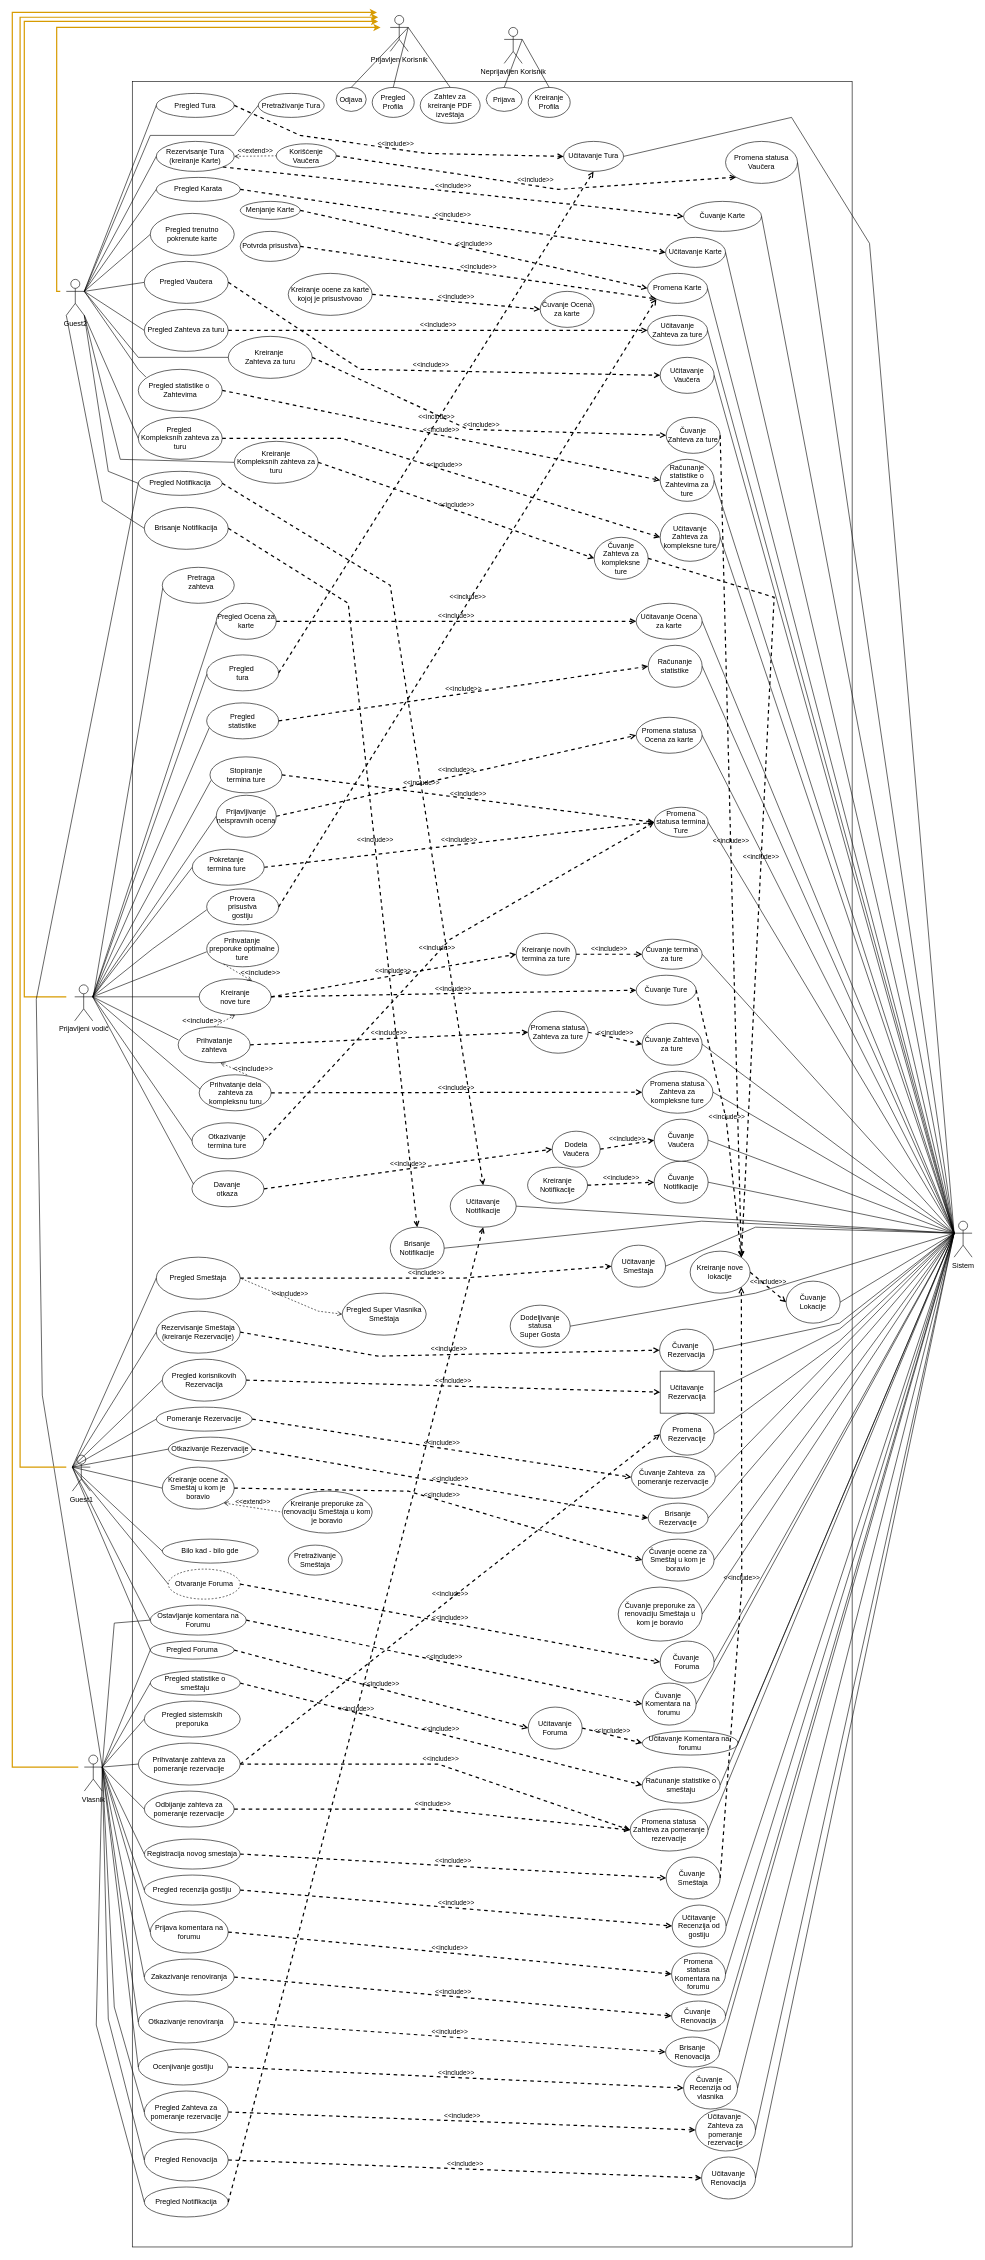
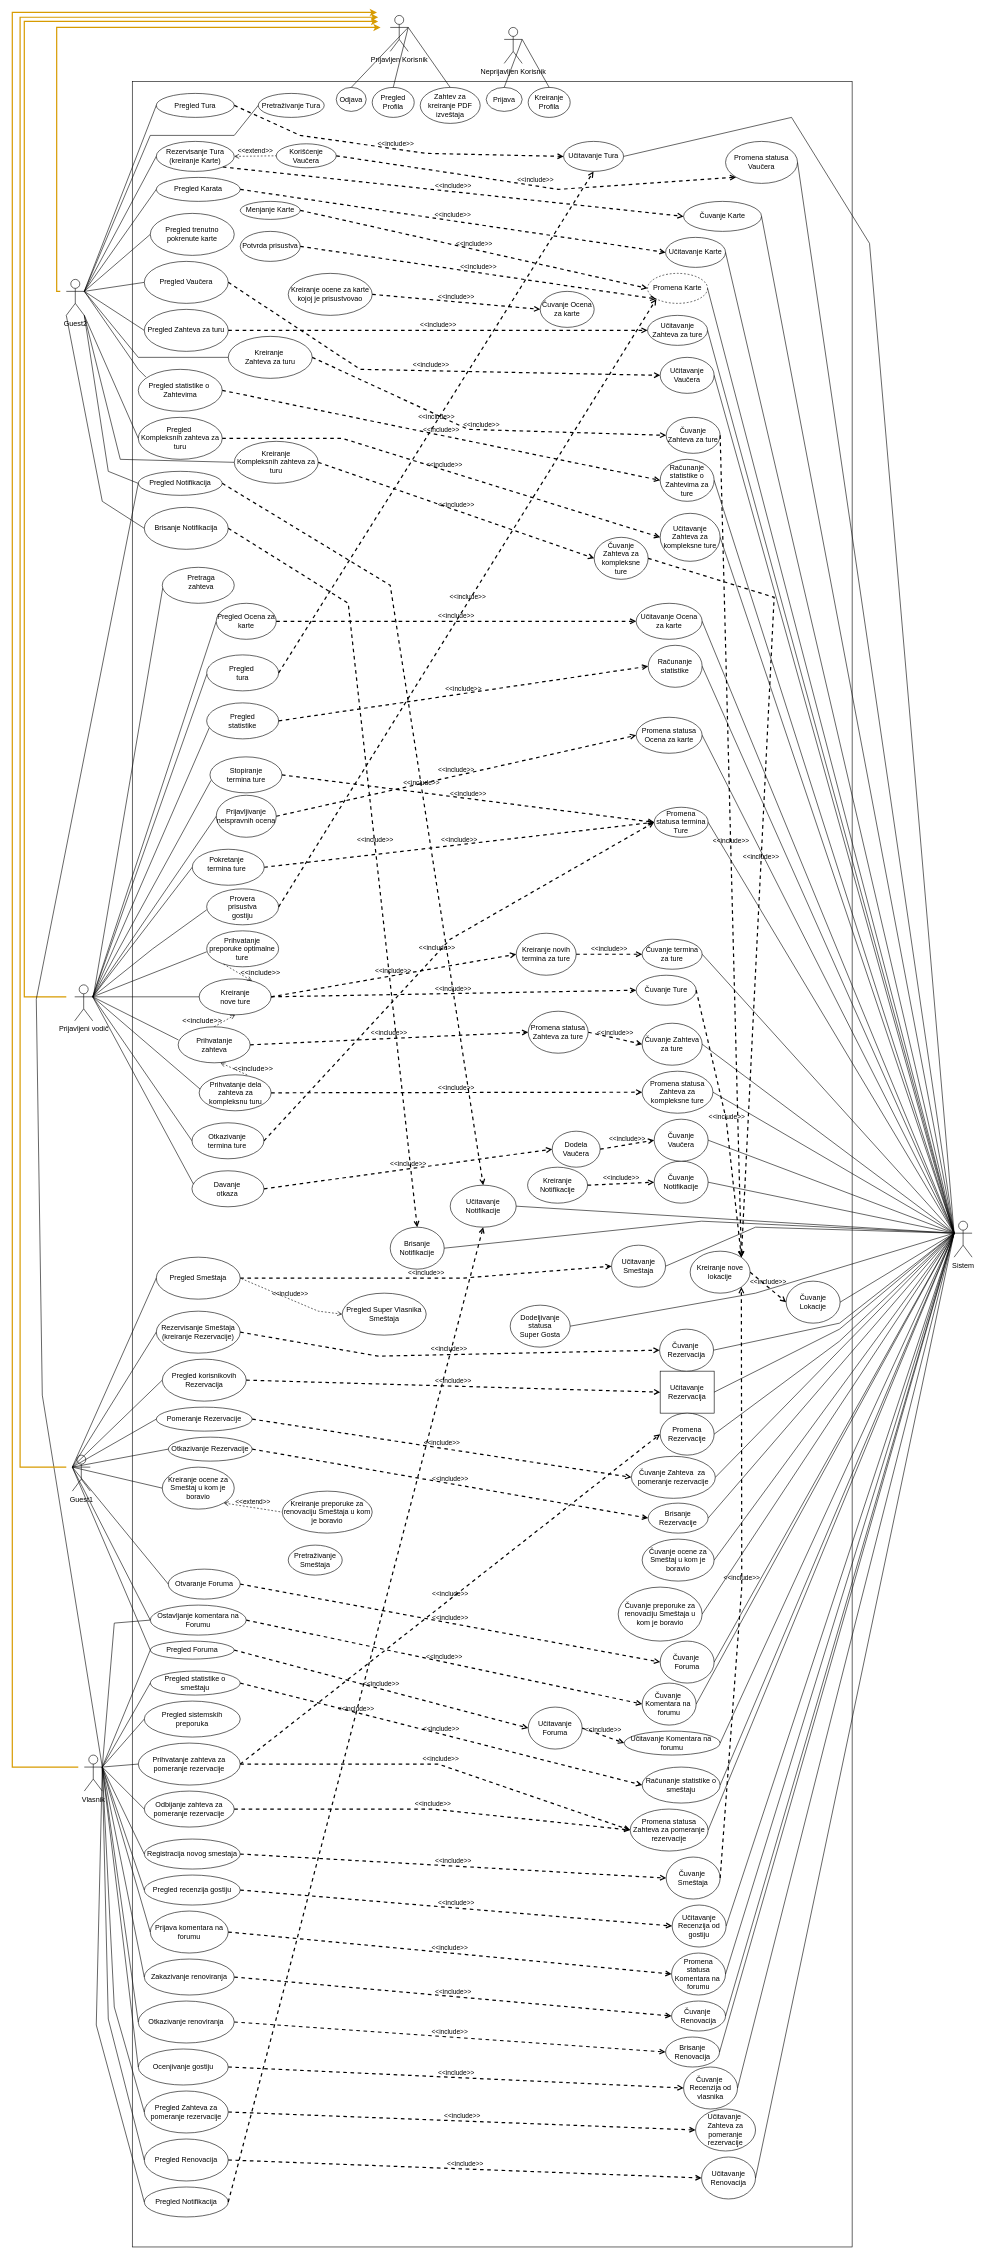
(678, 288) -> (678, 288)
(440, 1501) -> none
(123, 1514) -> none
(210, 1551) -> none
(204, 1584) -> (204, 1584)
(690, 1743) -> (672, 1743)
(840, 1749) -> none
